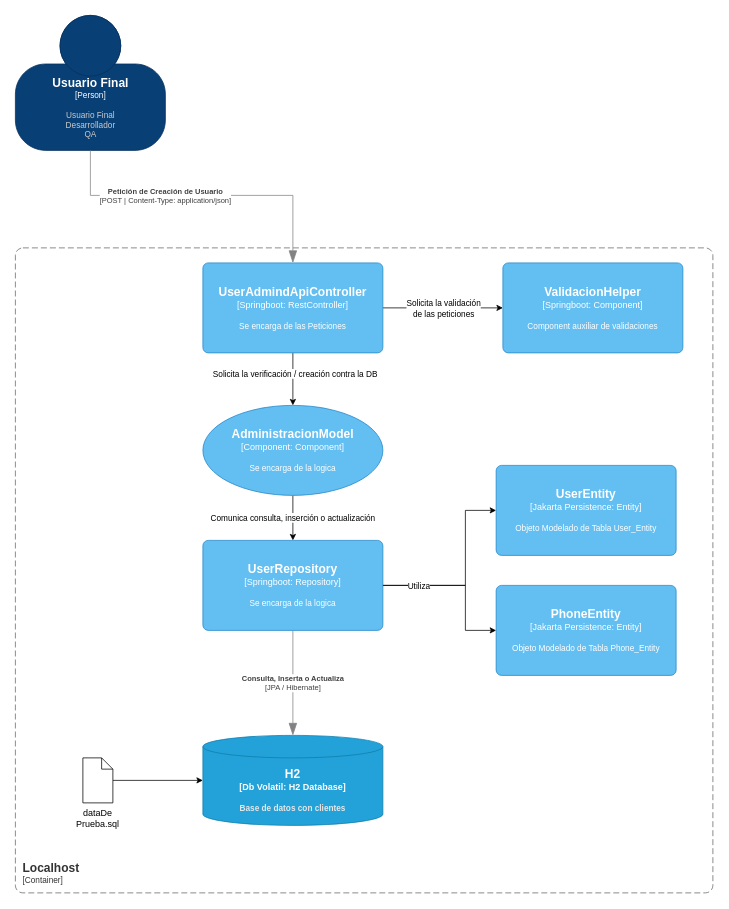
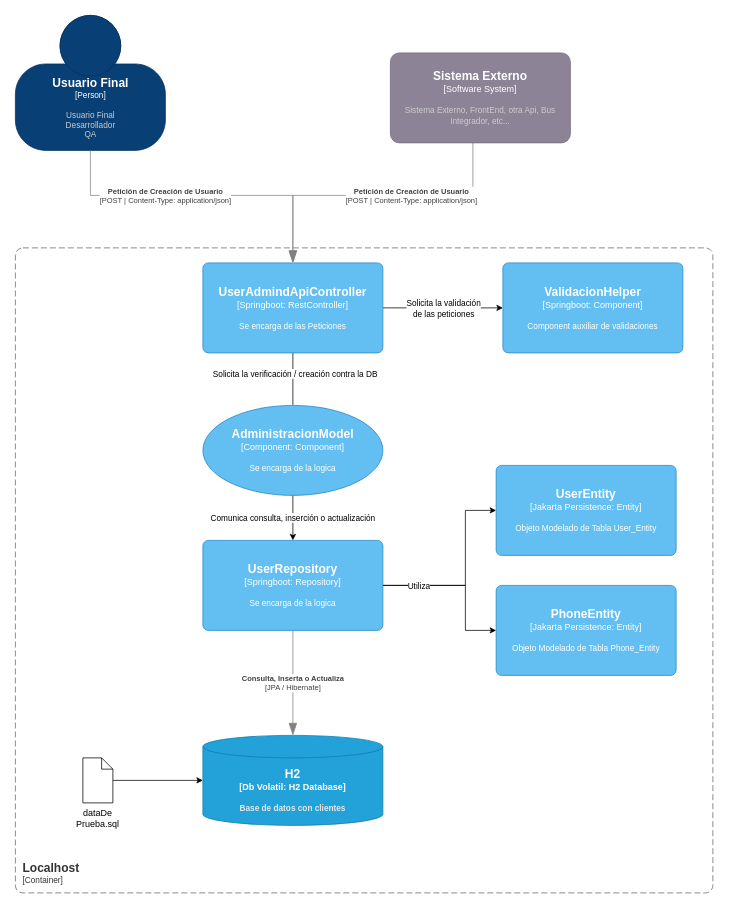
none -> (480, 98)
none -> (411, 195)
(293, 399) -> (293, 401)
